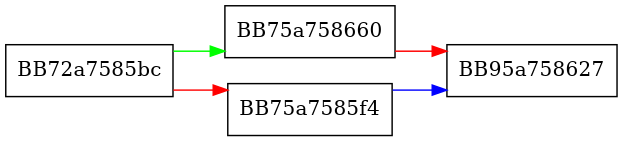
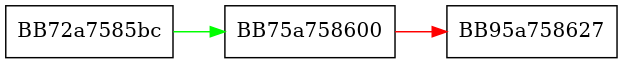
(310, 32) -> (310, 32)
(310, 110) -> none
